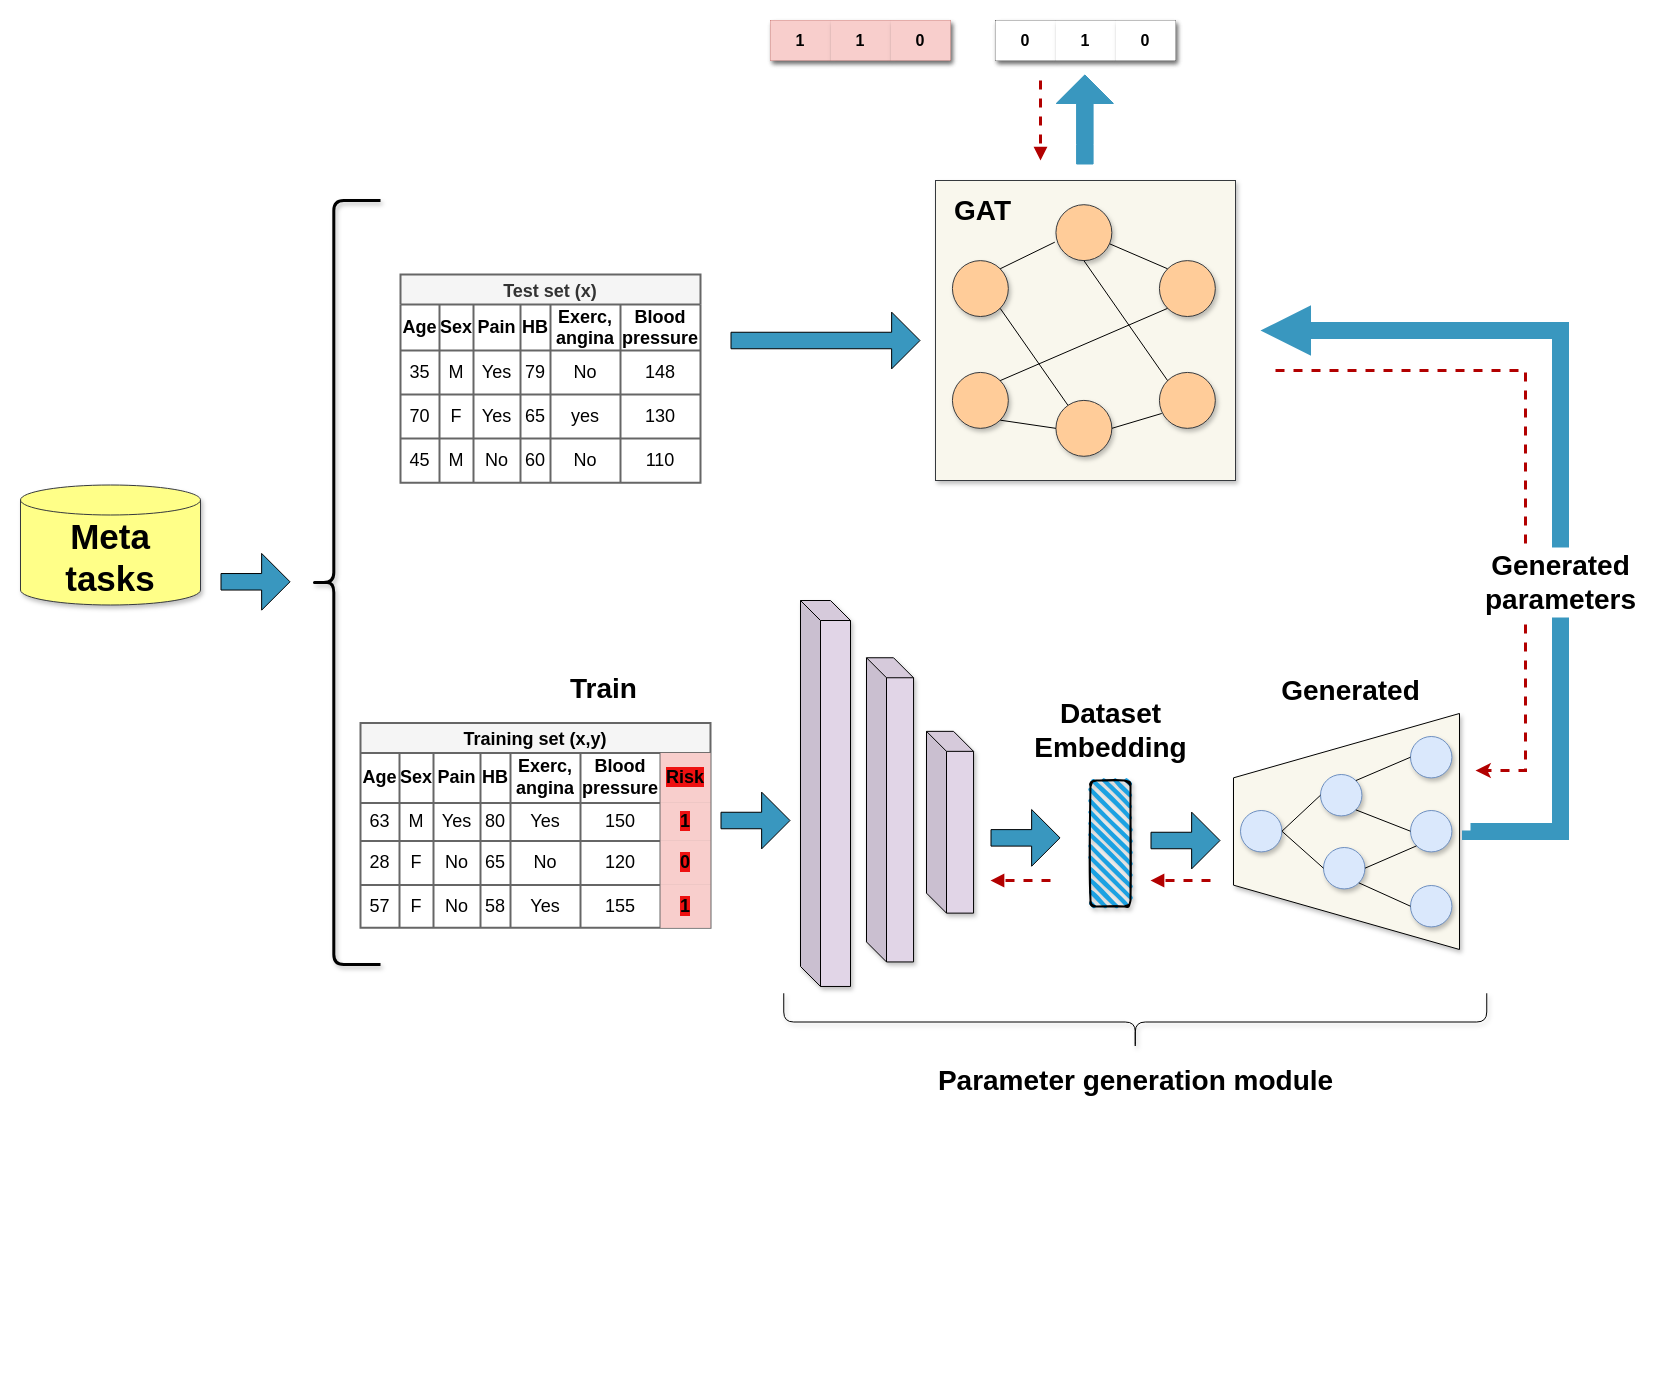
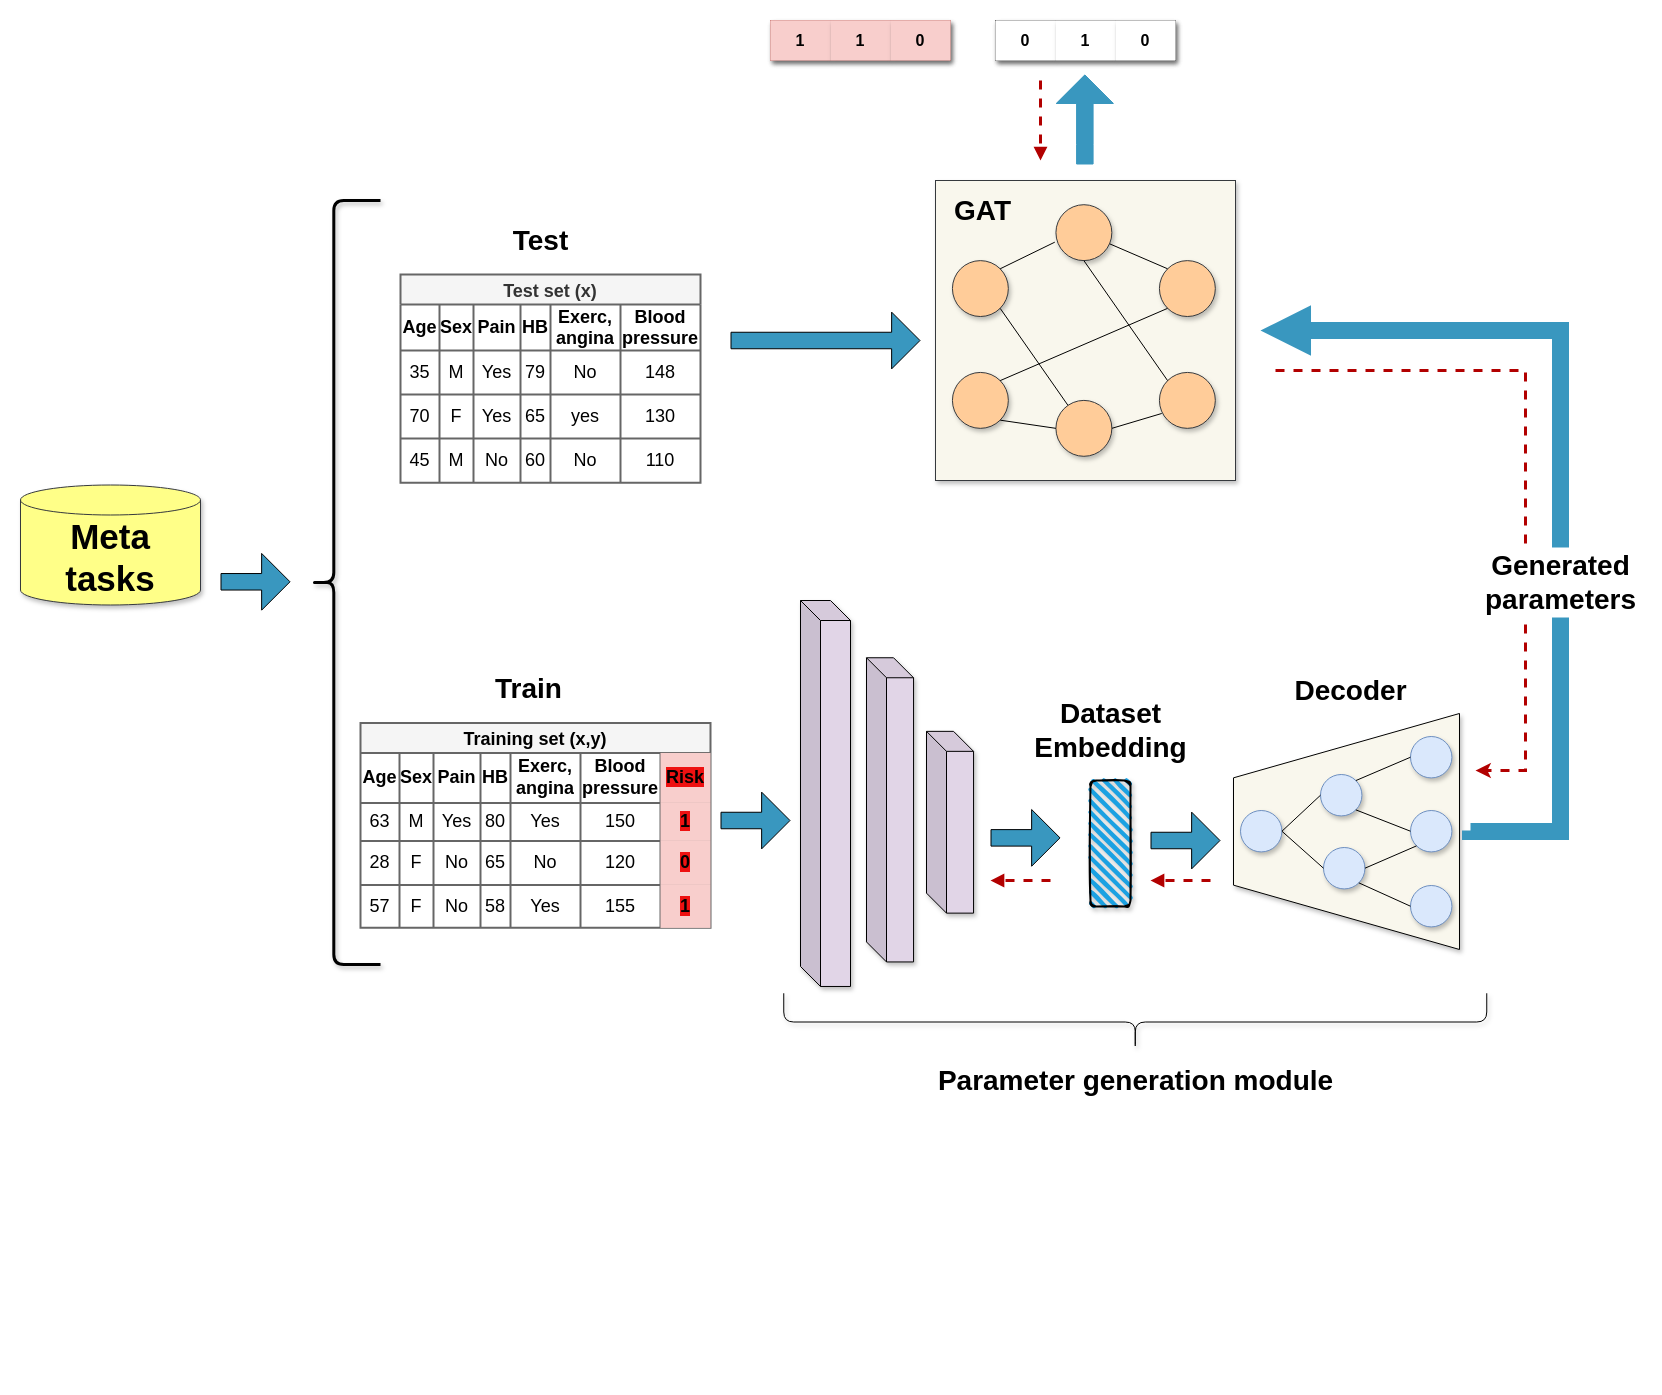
none -> (541, 241)
(604, 689) -> (529, 689)
(1351, 691) -> (1351, 691)
